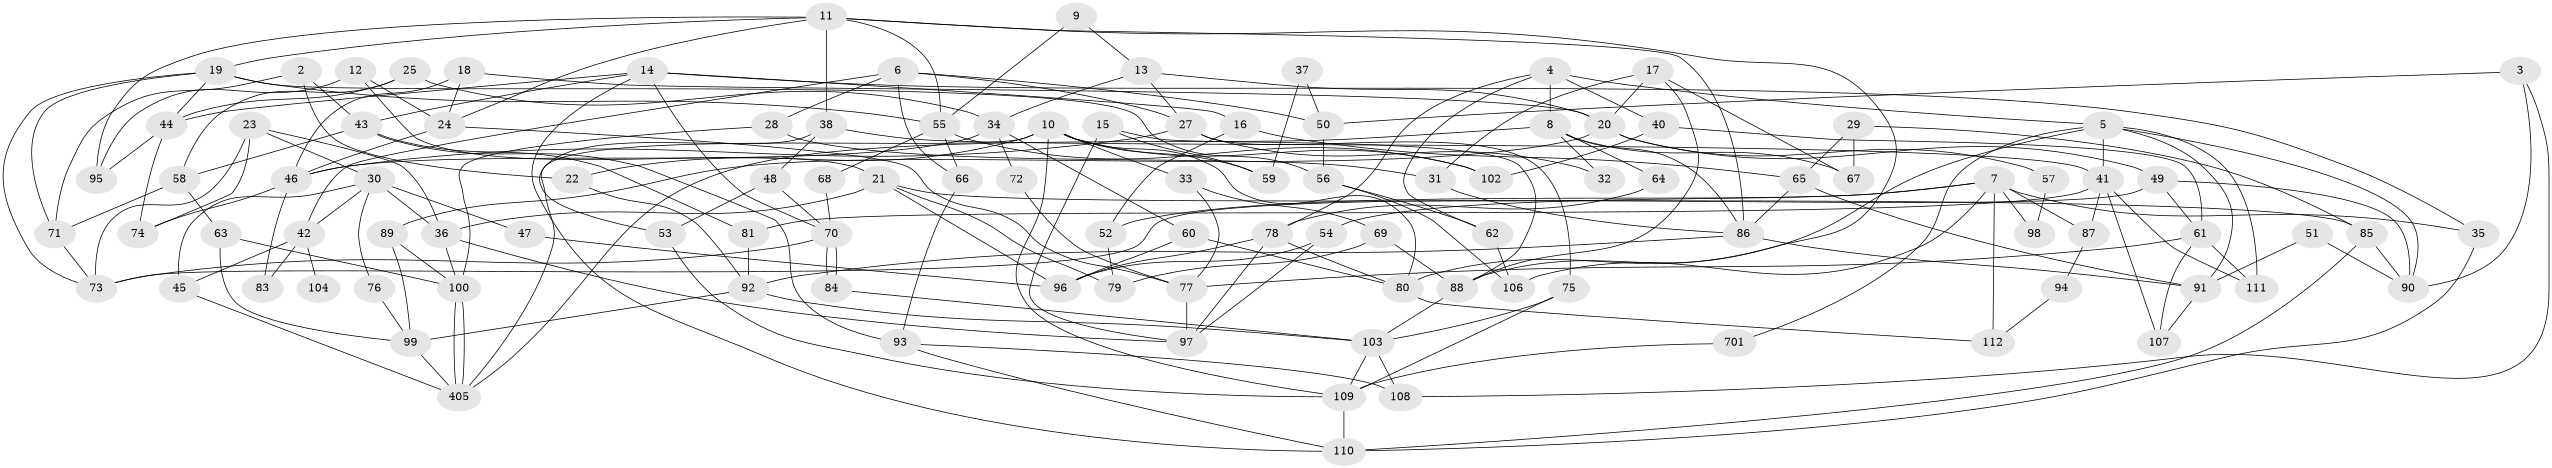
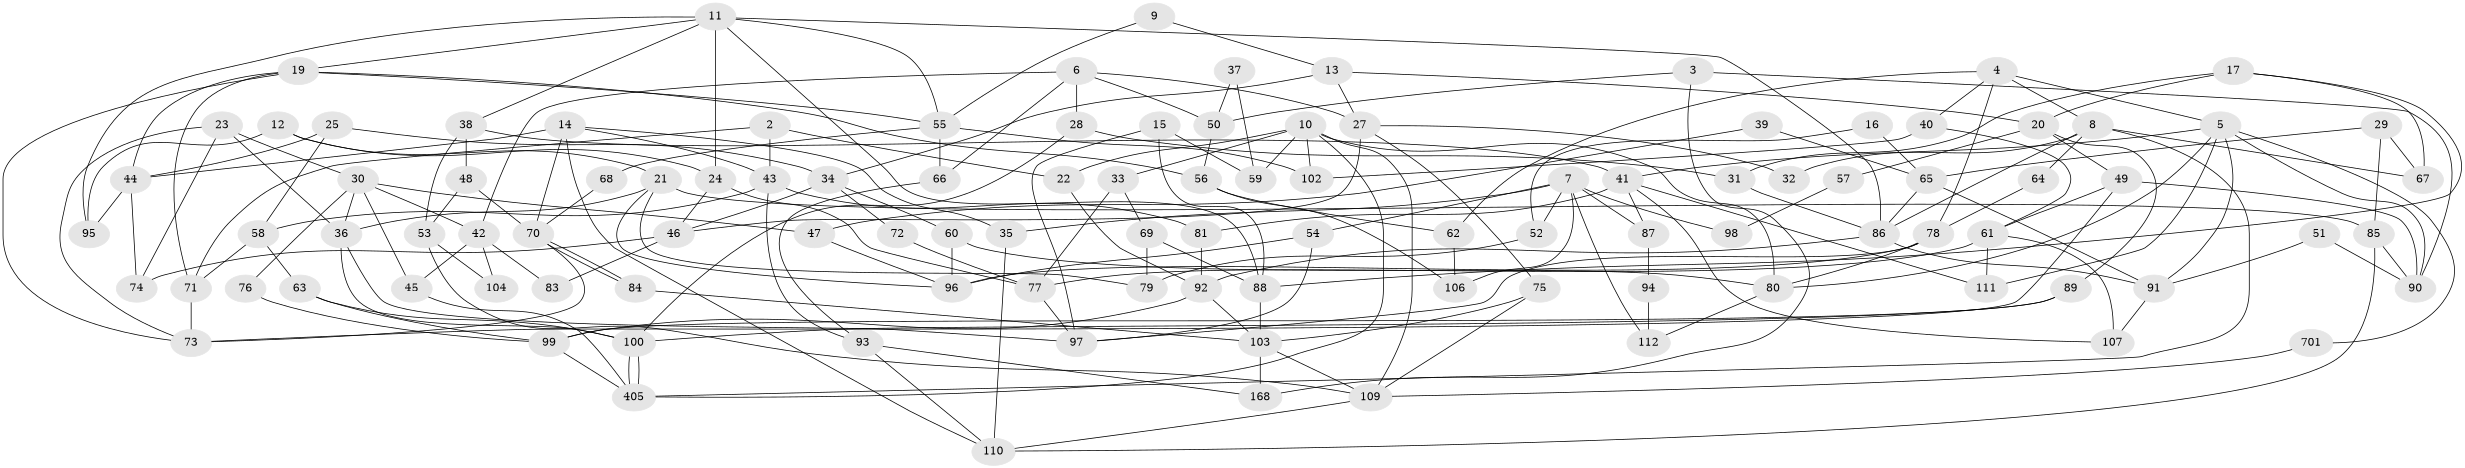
(464, 71) -> none
(947, 91) -> none
none -> (1762, 125)
none -> (460, 261)
(1401, 397) -> (1260, 397)
